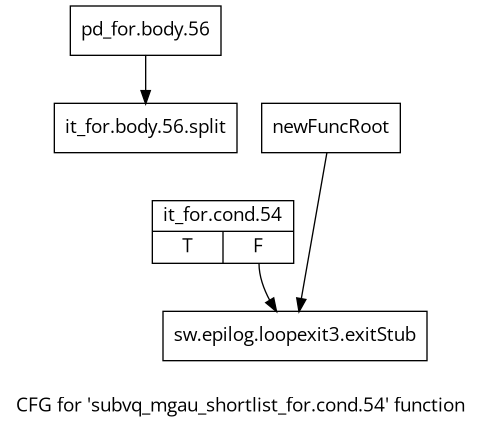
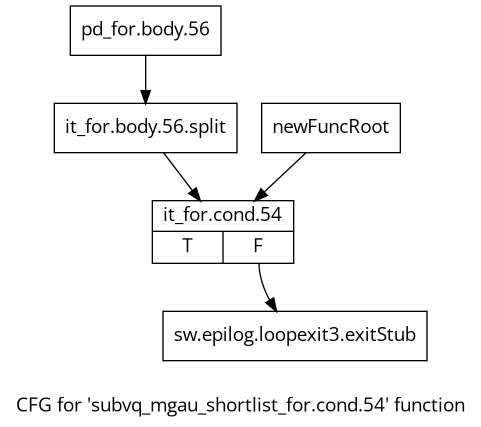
none -> (178, 171)
(314, 225) -> (285, 172)
